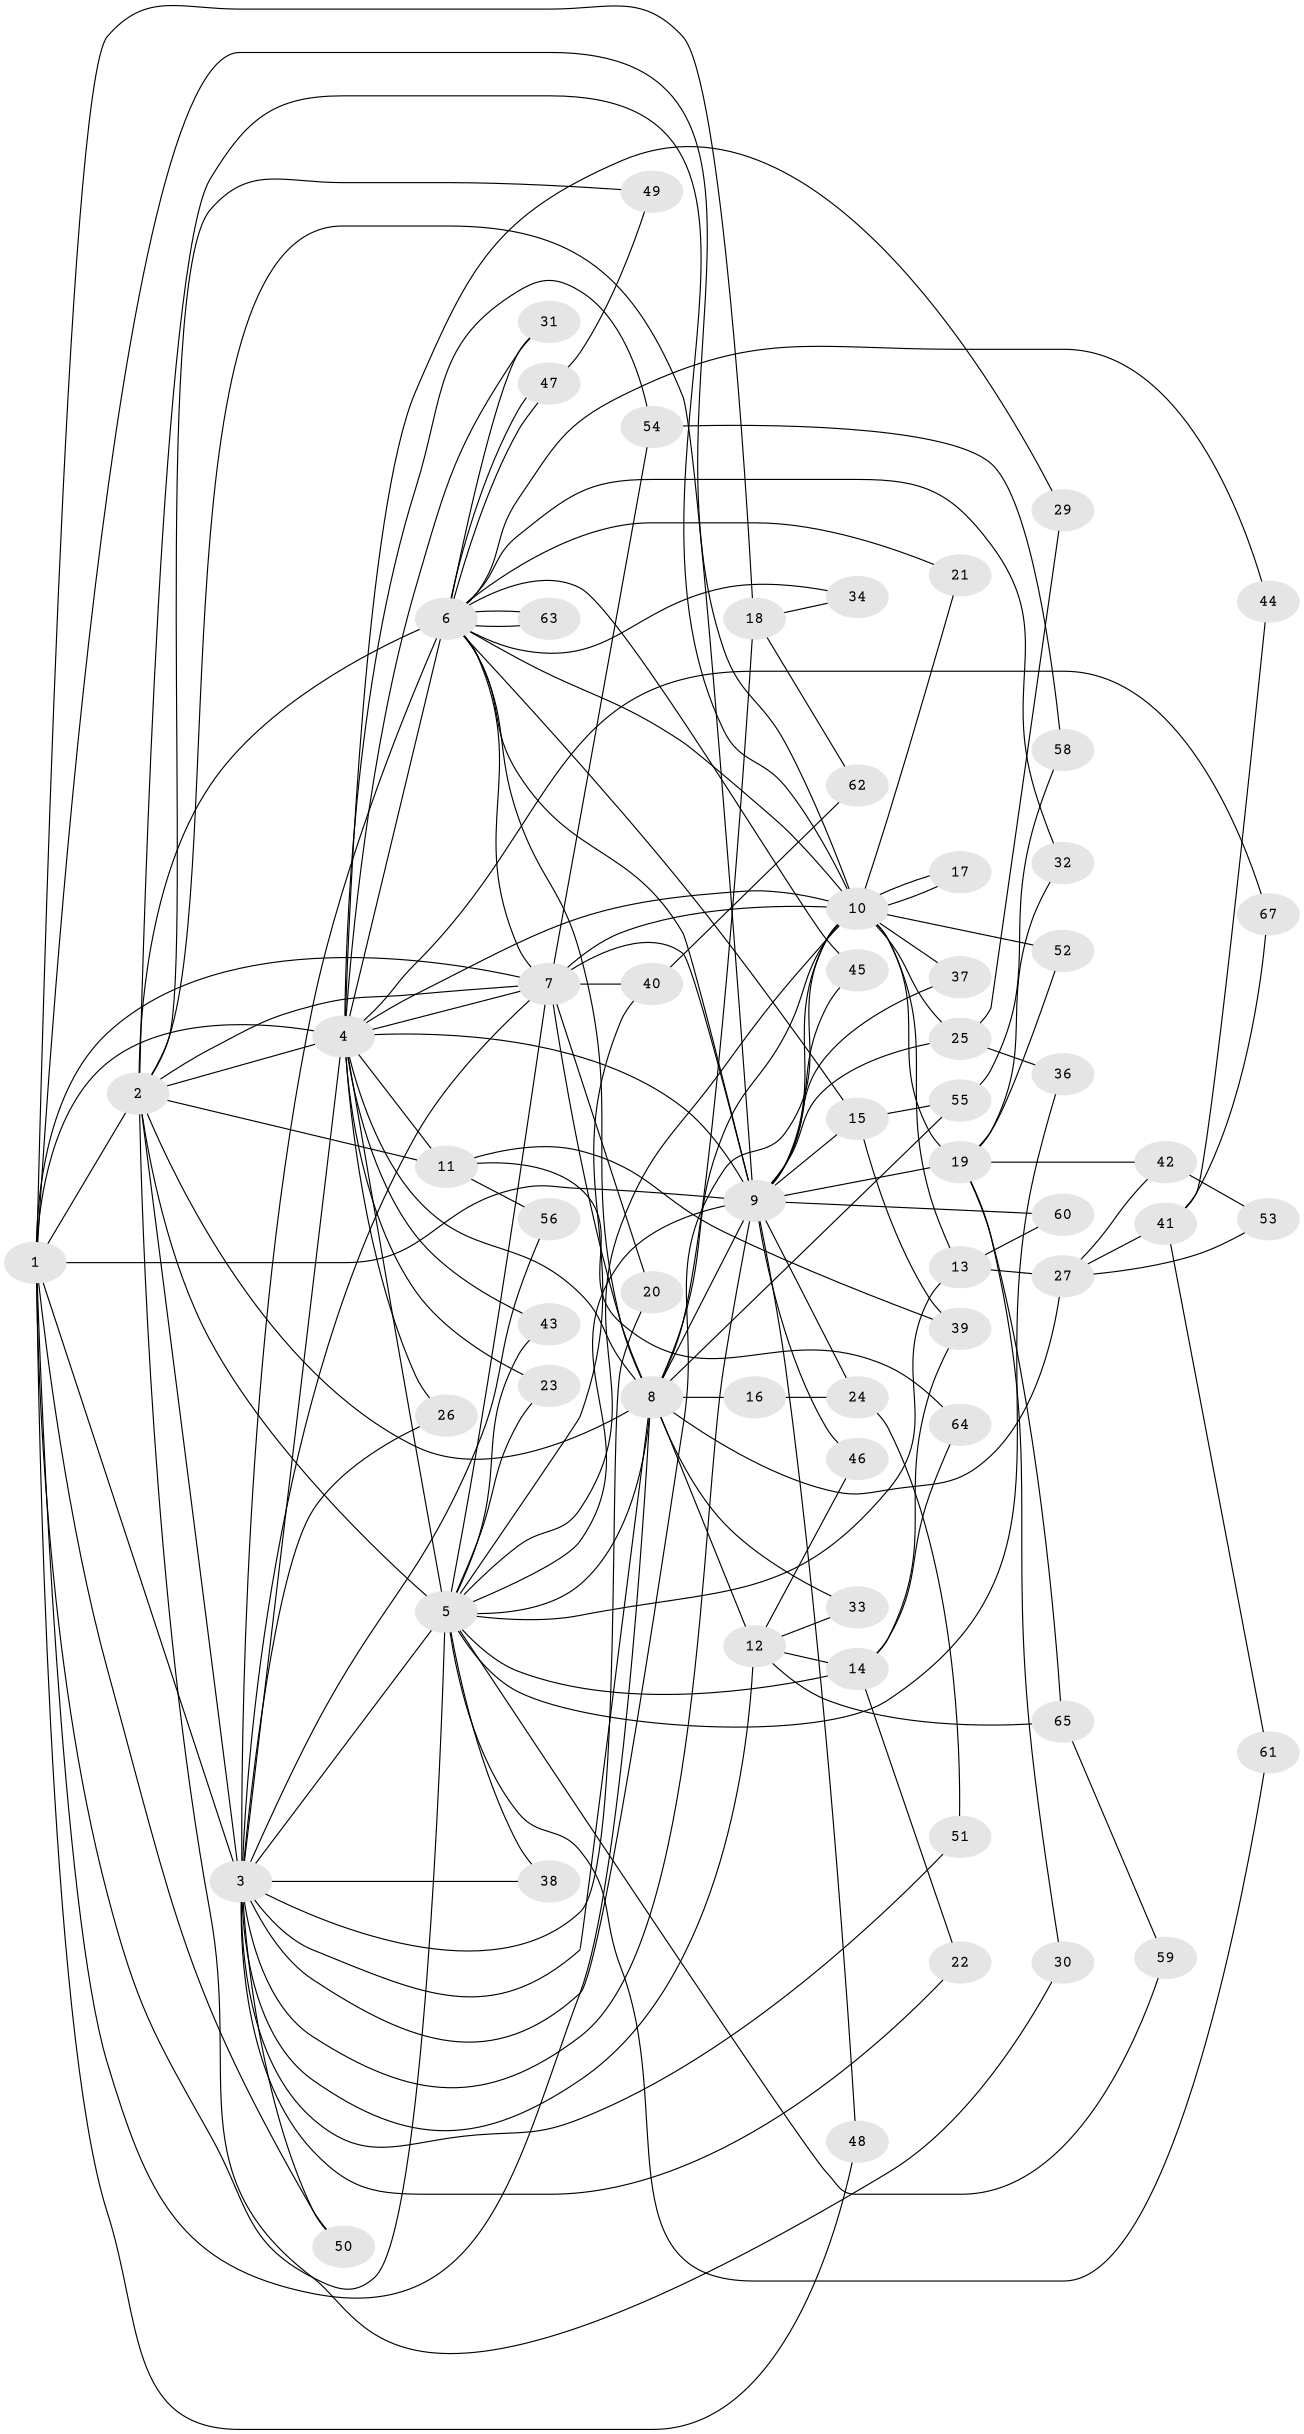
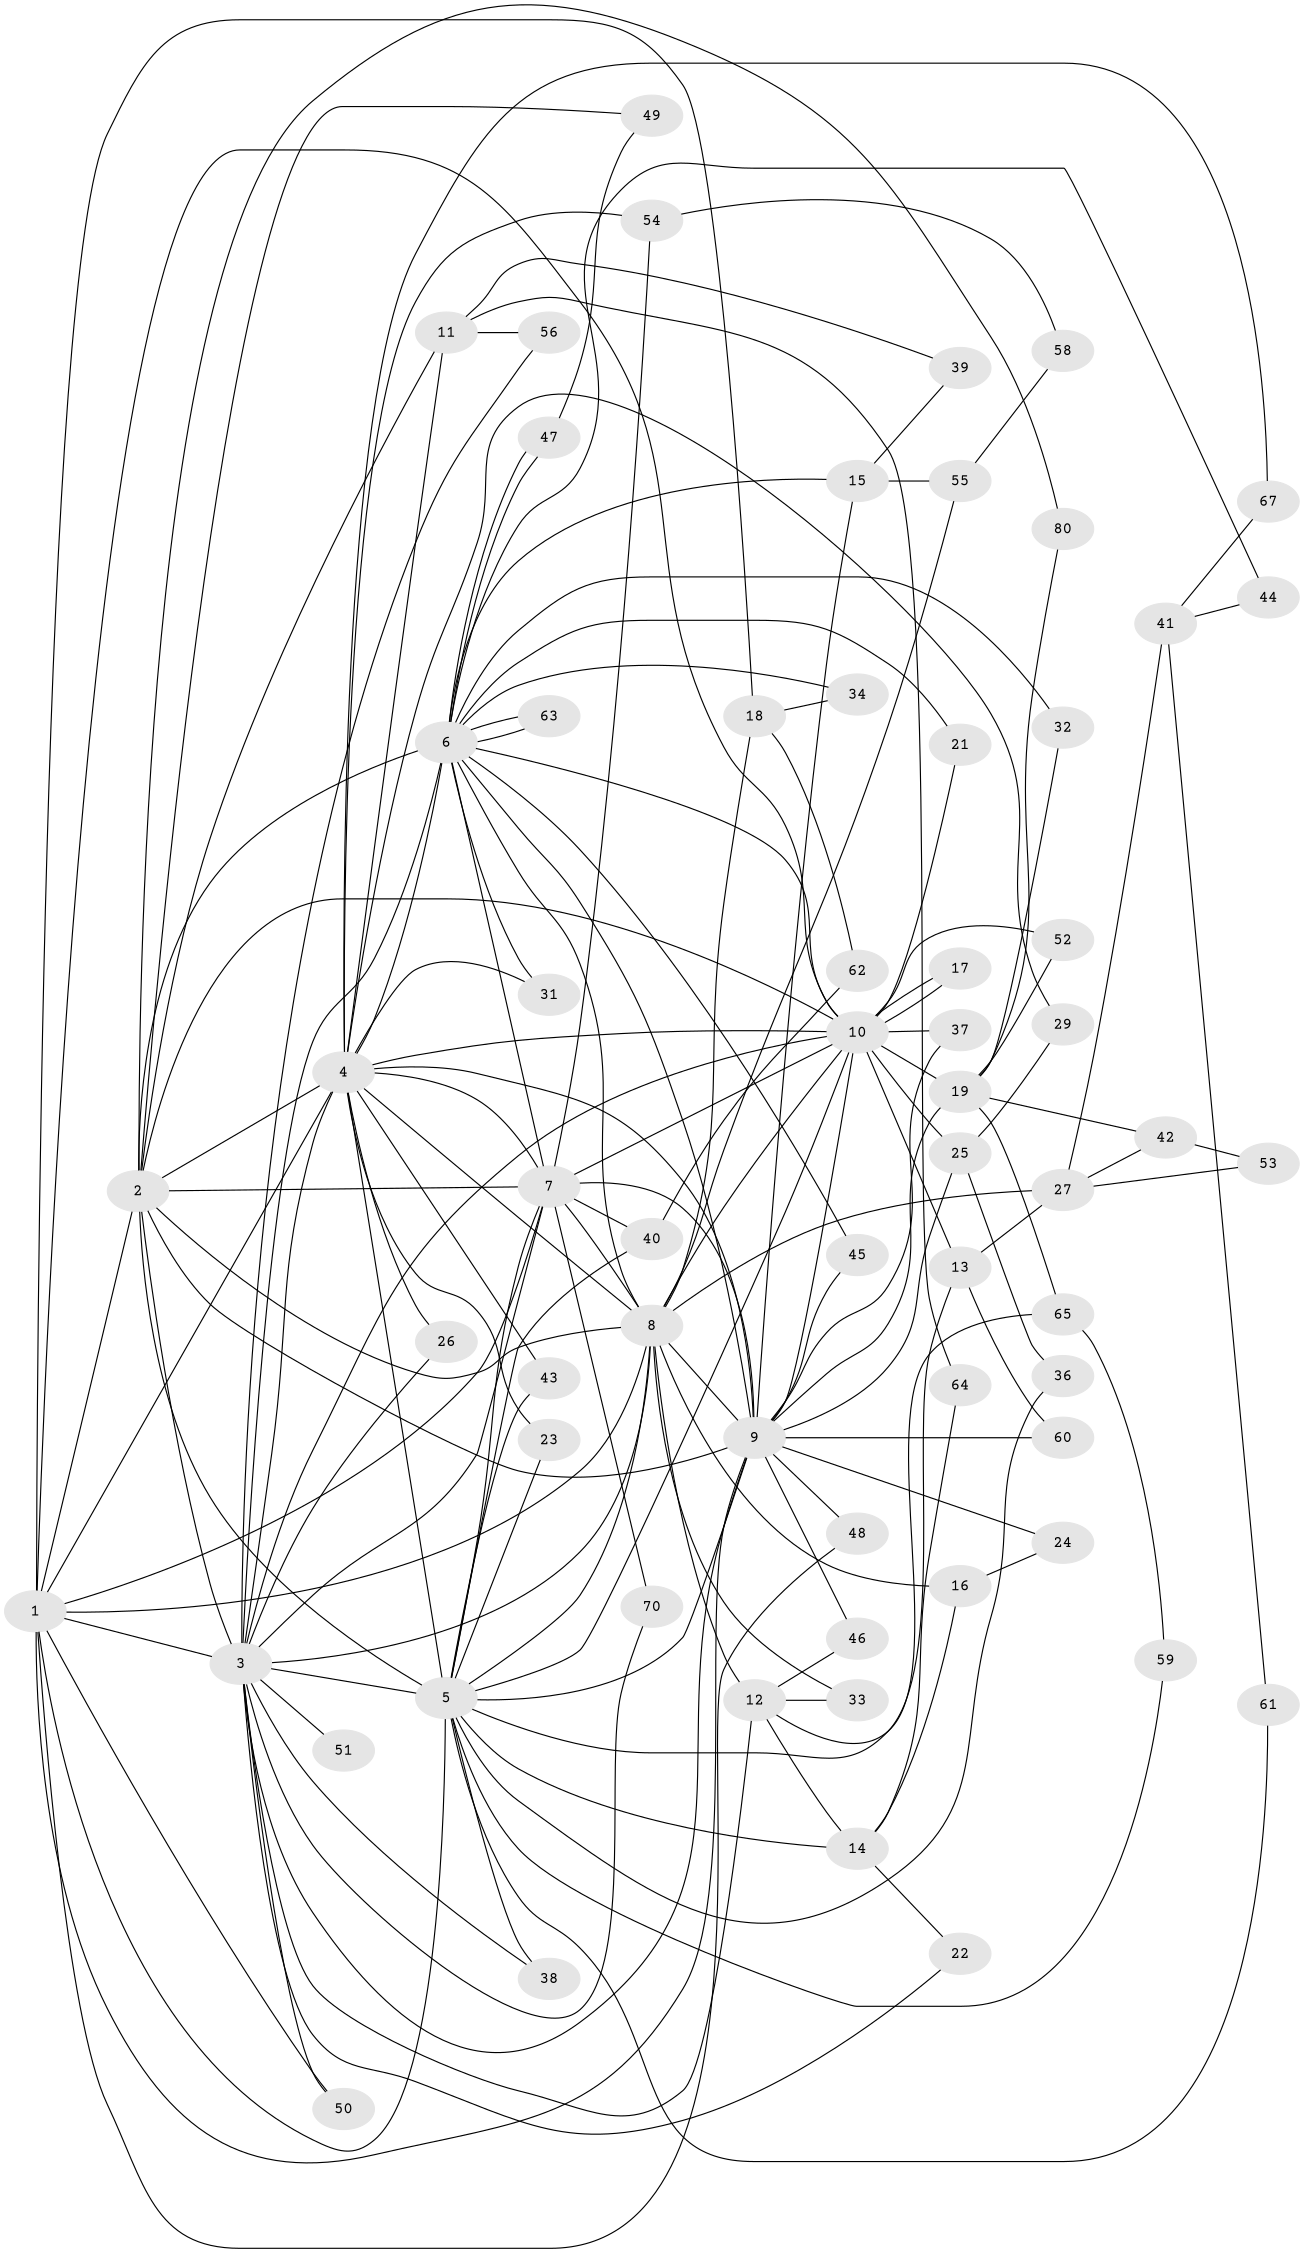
(652, 1292) -> (652, 1607)
(915, 1518) -> (925, 1723)
(944, 1609) -> none
(1063, 1963) -> (1063, 529)
